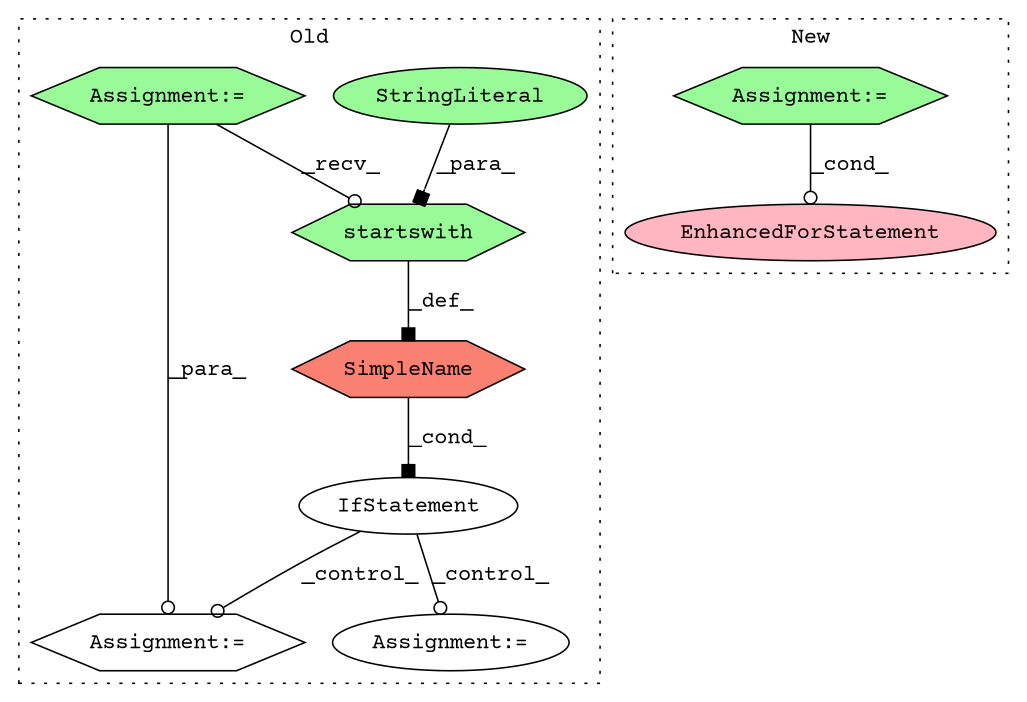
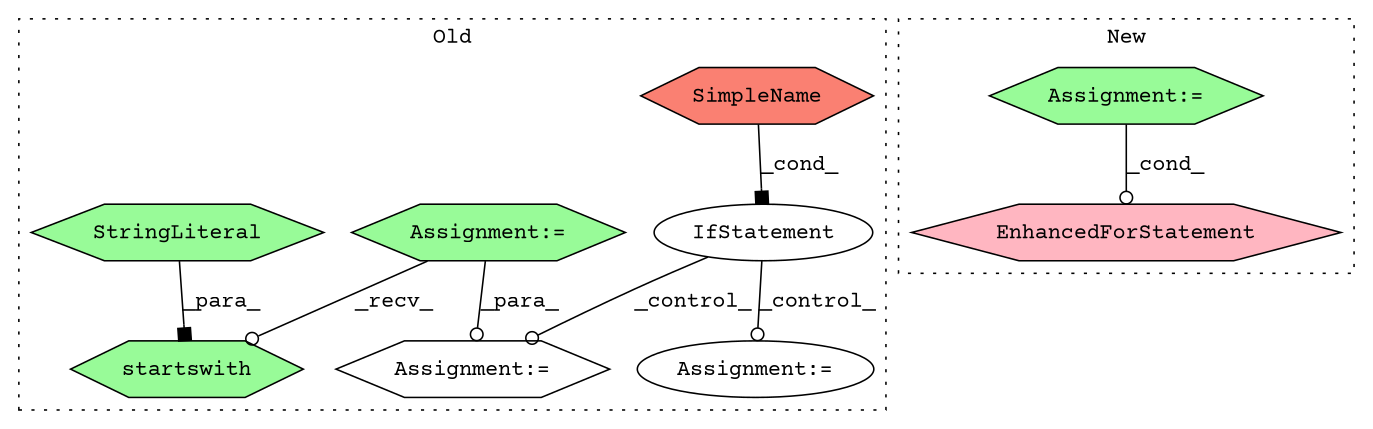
(460, 96) -> (178, 232)
(811, 232) -> (1126, 232)
(408, 293) -> none
